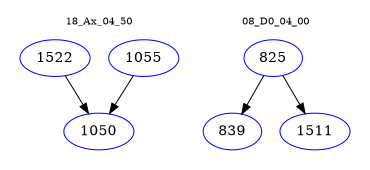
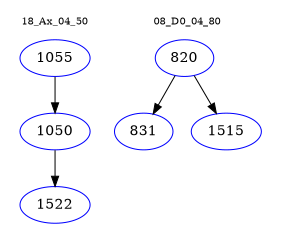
(276, 22) -> (188, 22)
(273, 58) -> (185, 58)
(74, 90) -> (55, 163)
(232, 132) -> (144, 132)
(315, 132) -> (226, 132)
